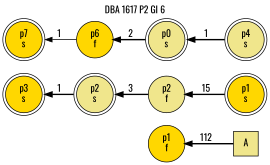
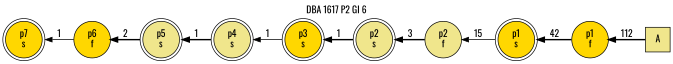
(167, 40) -> (161, 40)
none -> (271, 40)
none -> (558, 40)
(208, 94) -> (482, 40)
